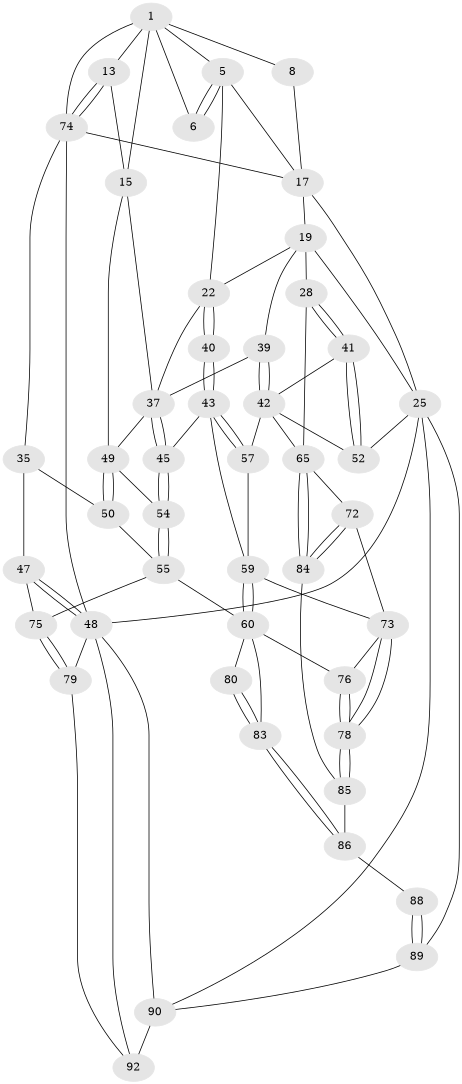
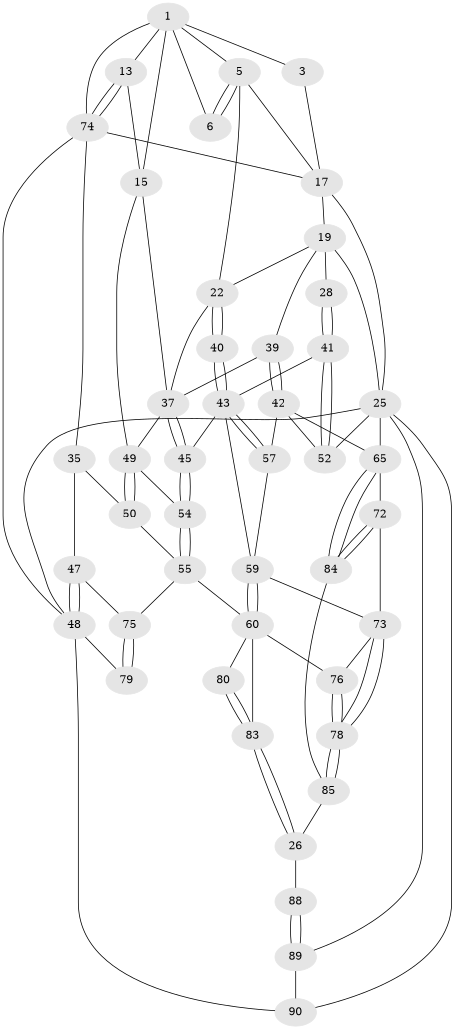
(293, 72) -> (303, 72)
(305, 369) -> (380, 432)
(311, 374) -> (276, 376)
(345, 846) -> (296, 846)
(134, 1068) -> none
